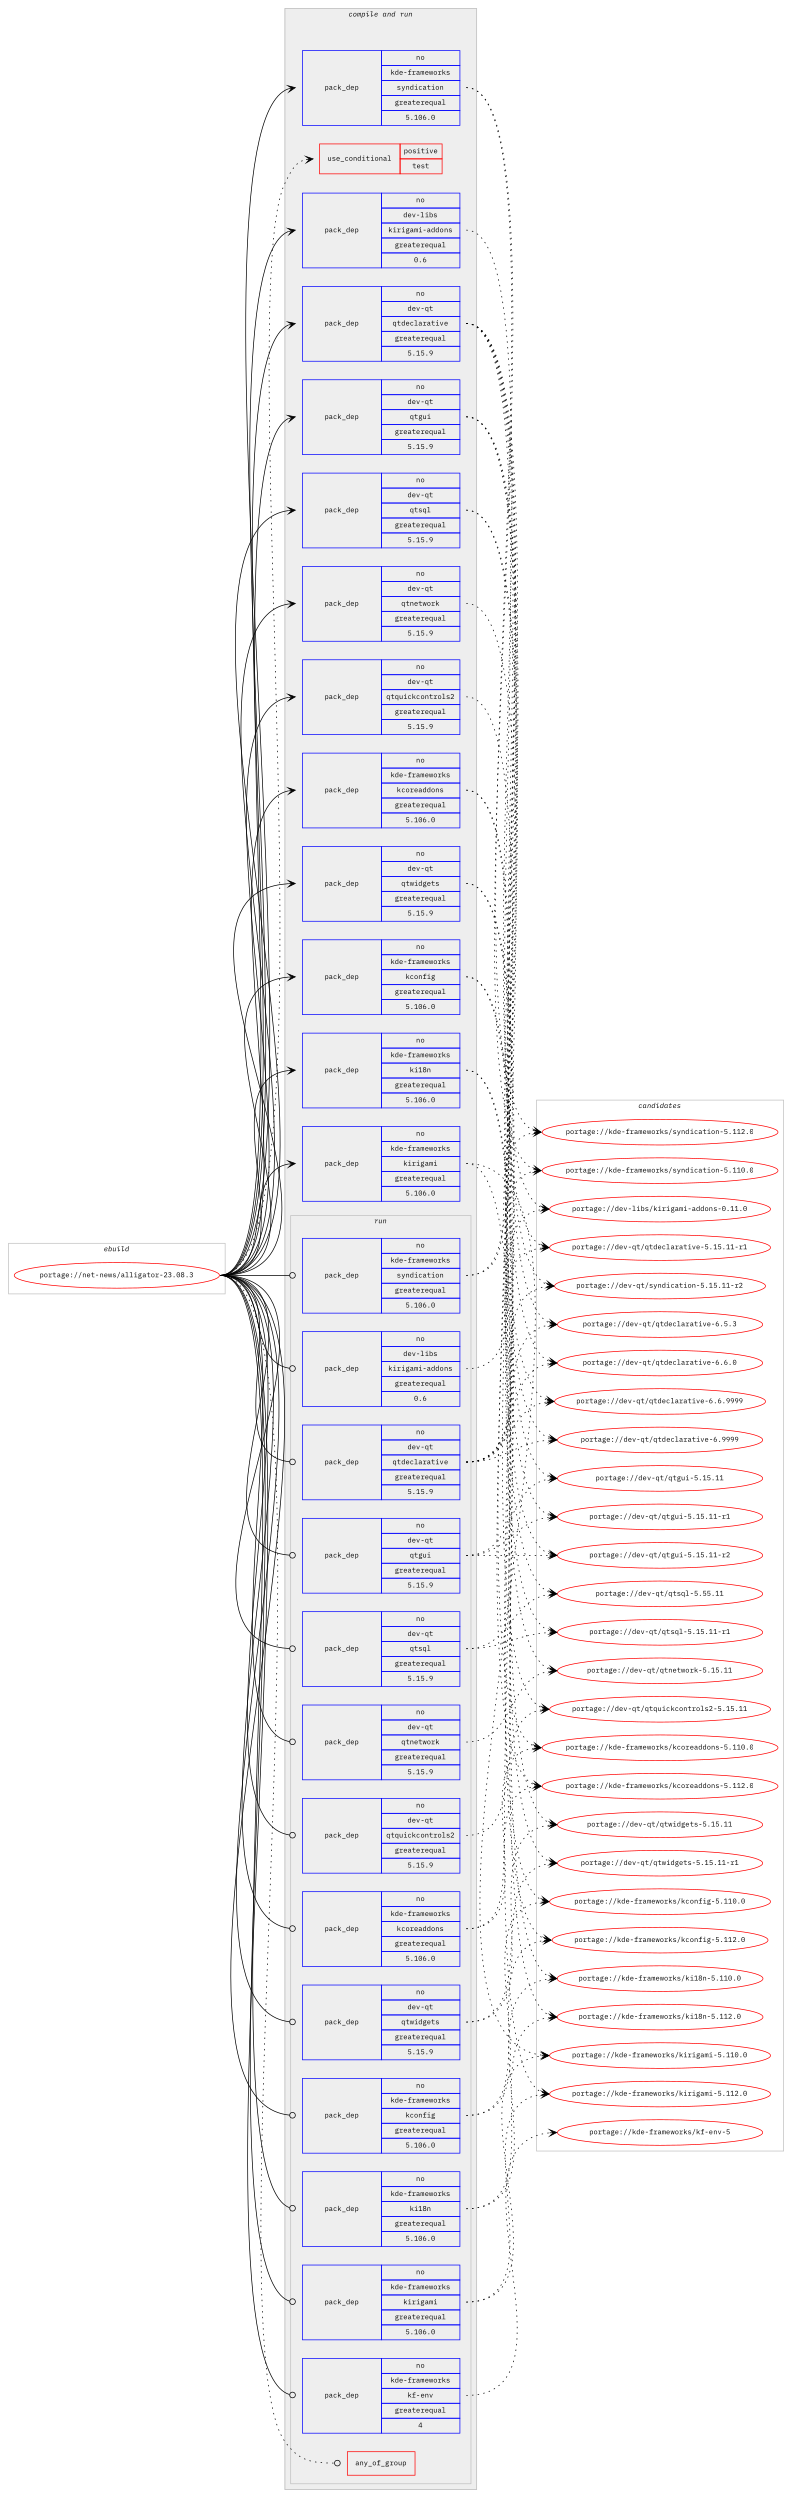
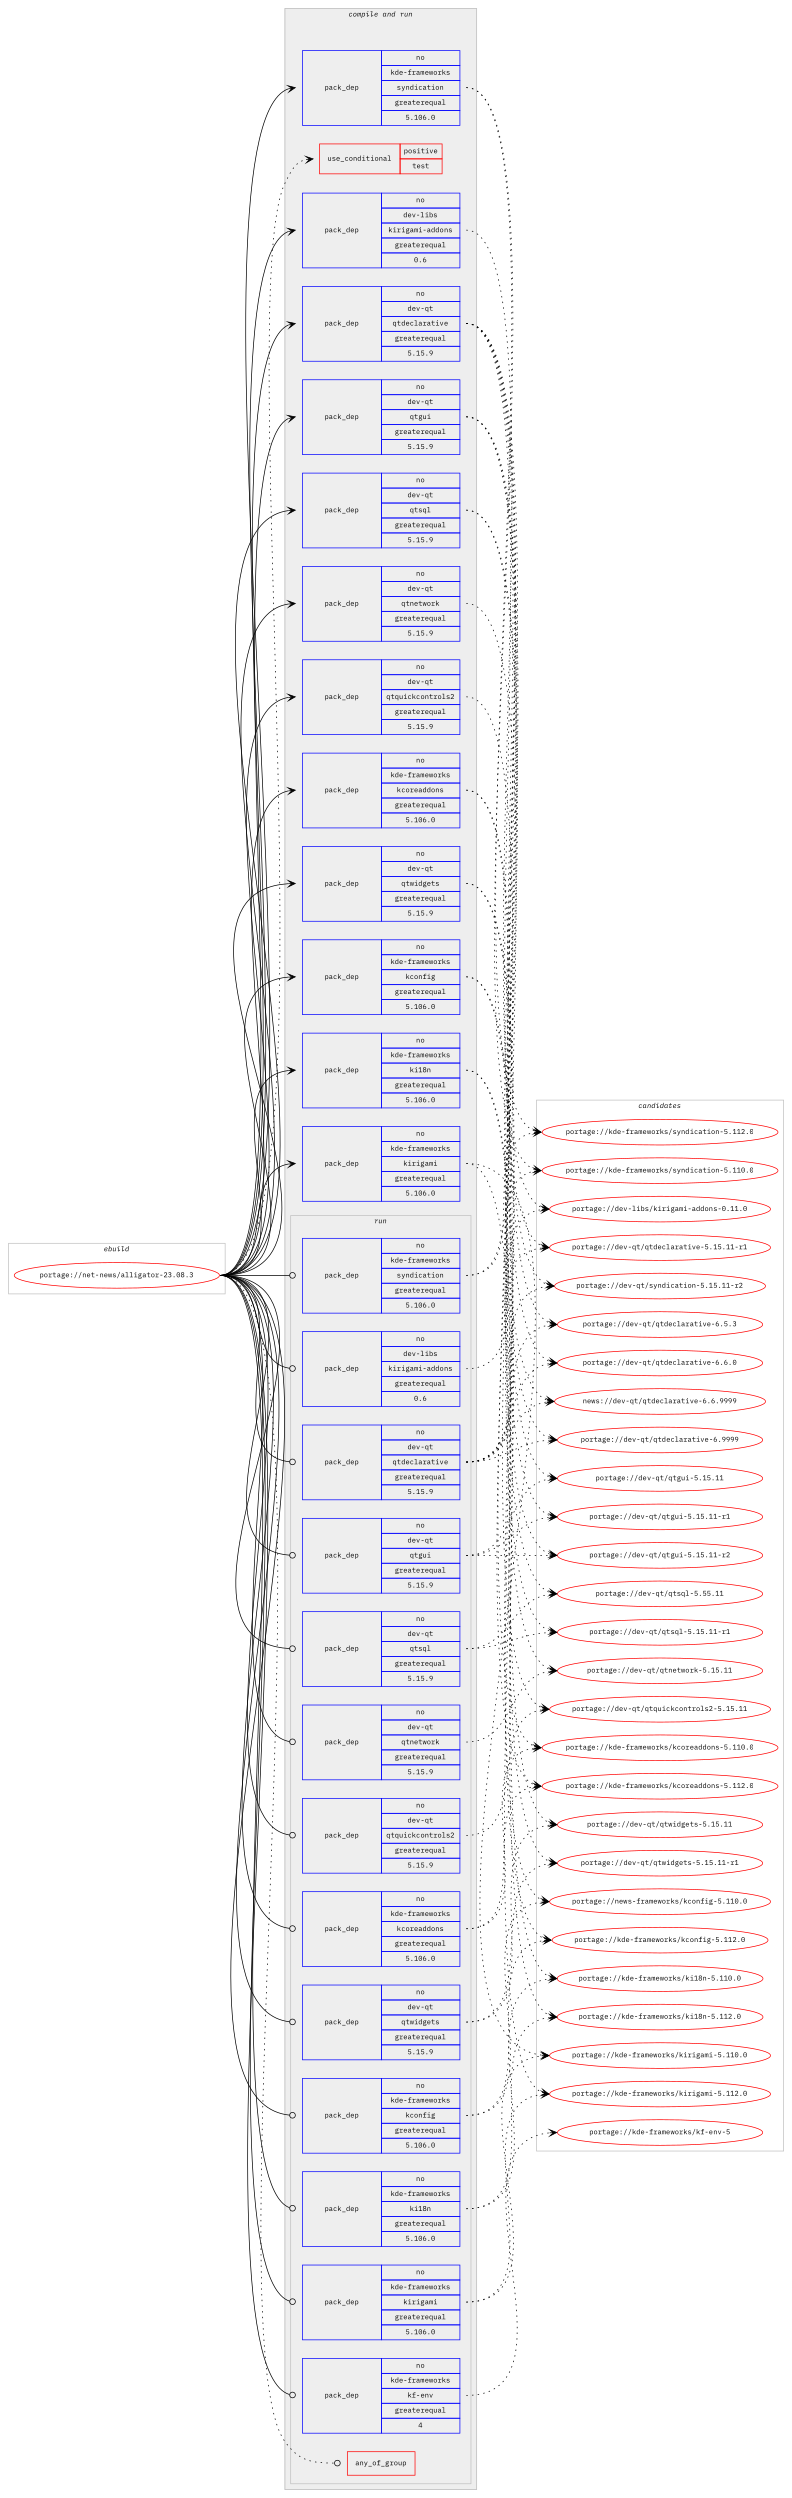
(660, 1401) -> (660, 1401)
(660, 1902) -> (660, 1902)
